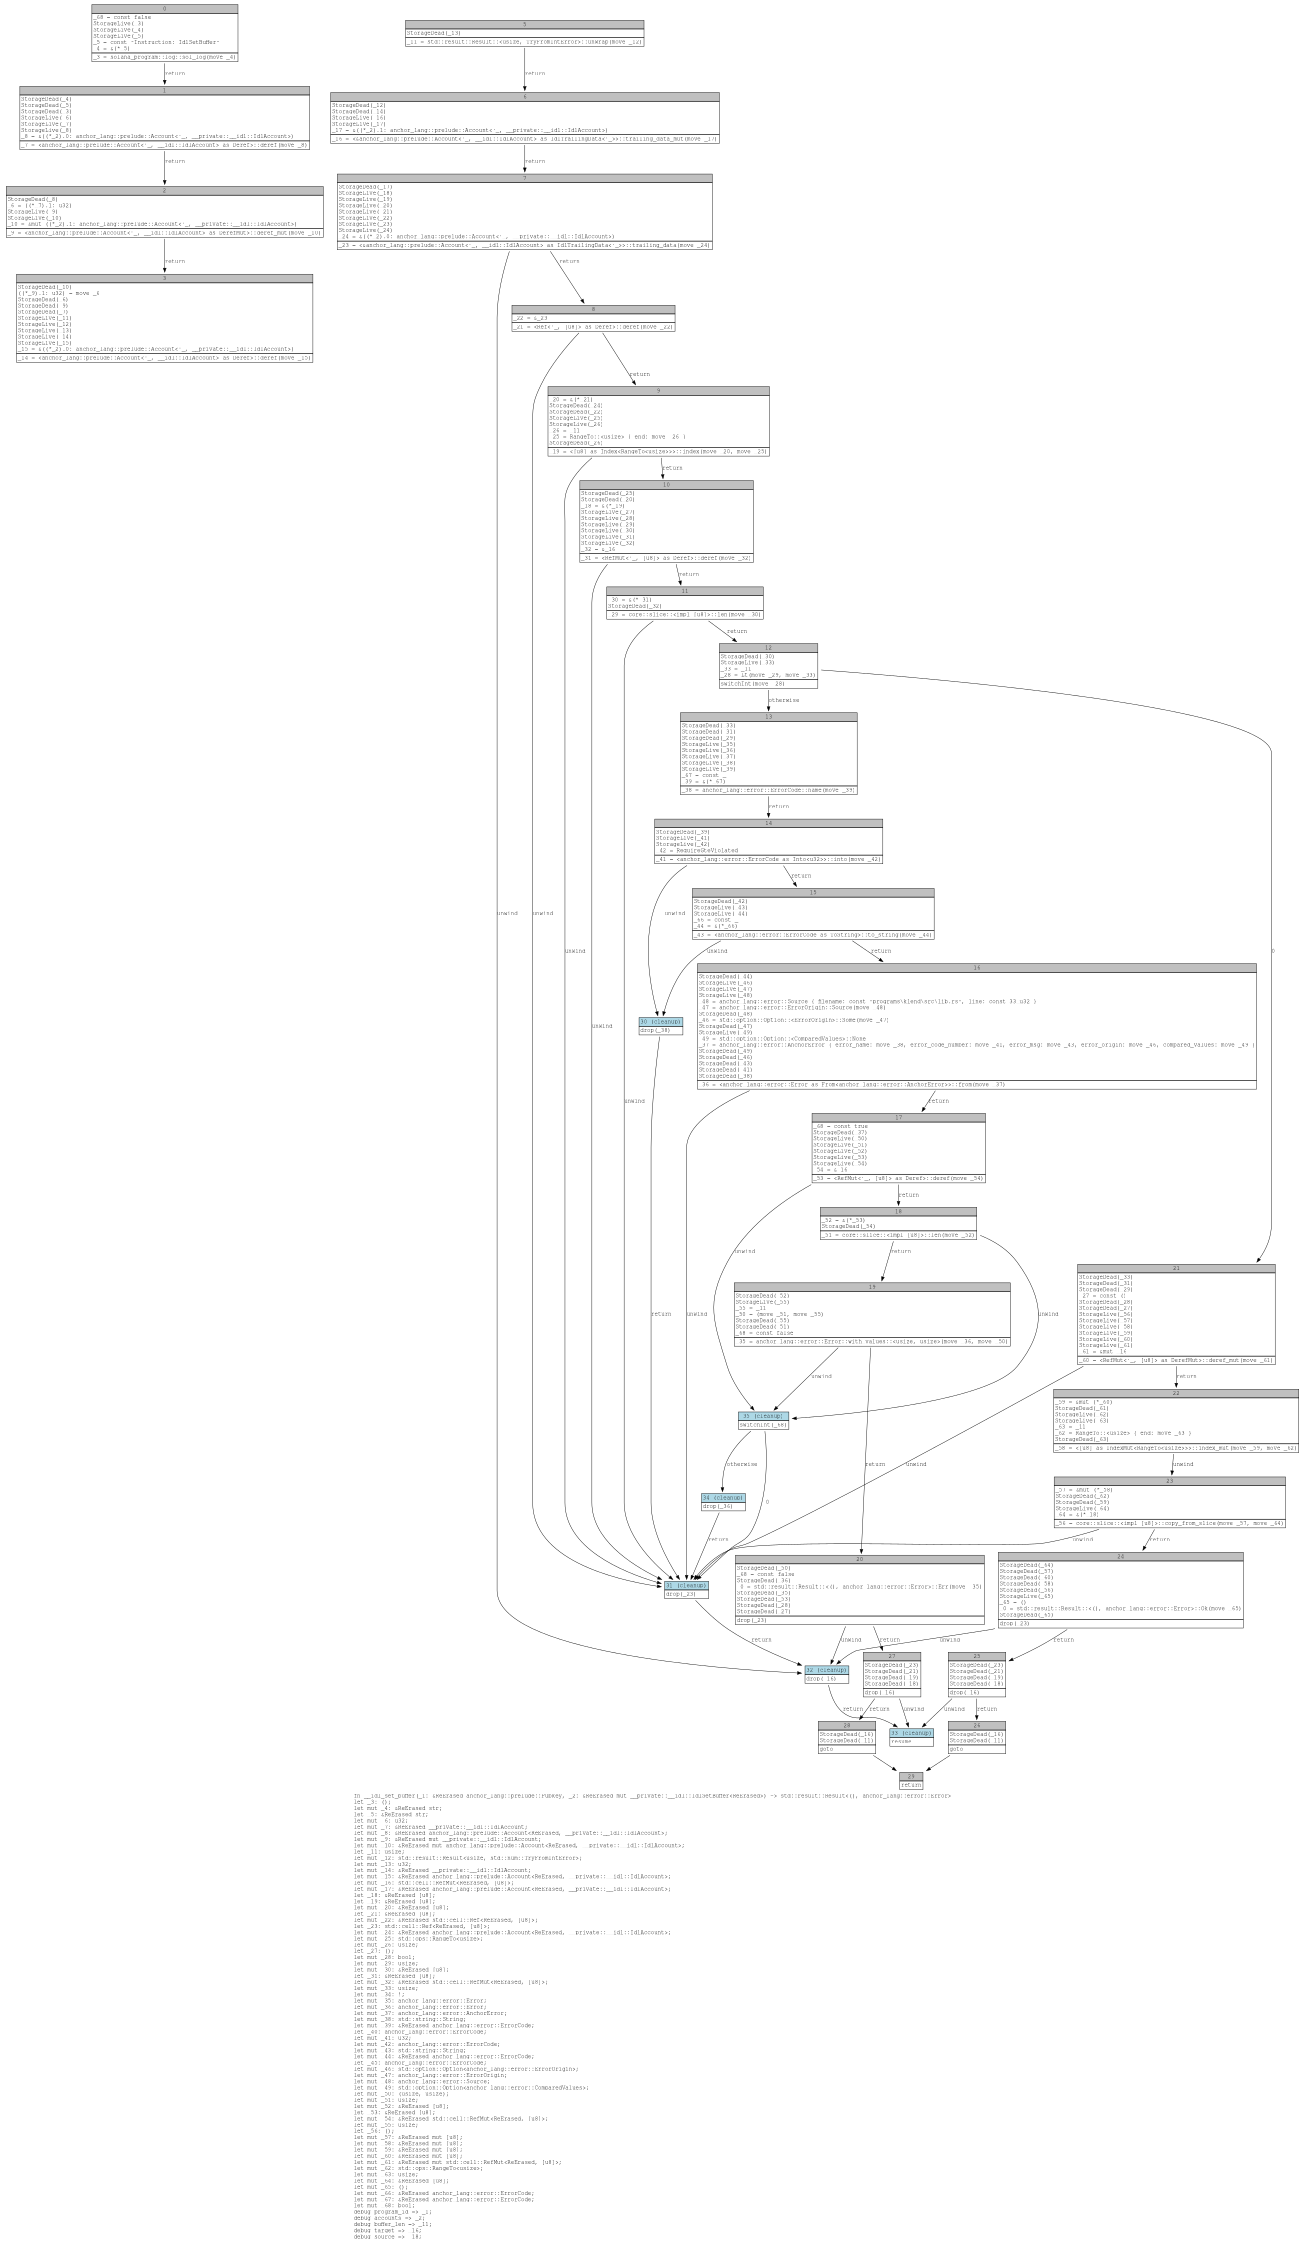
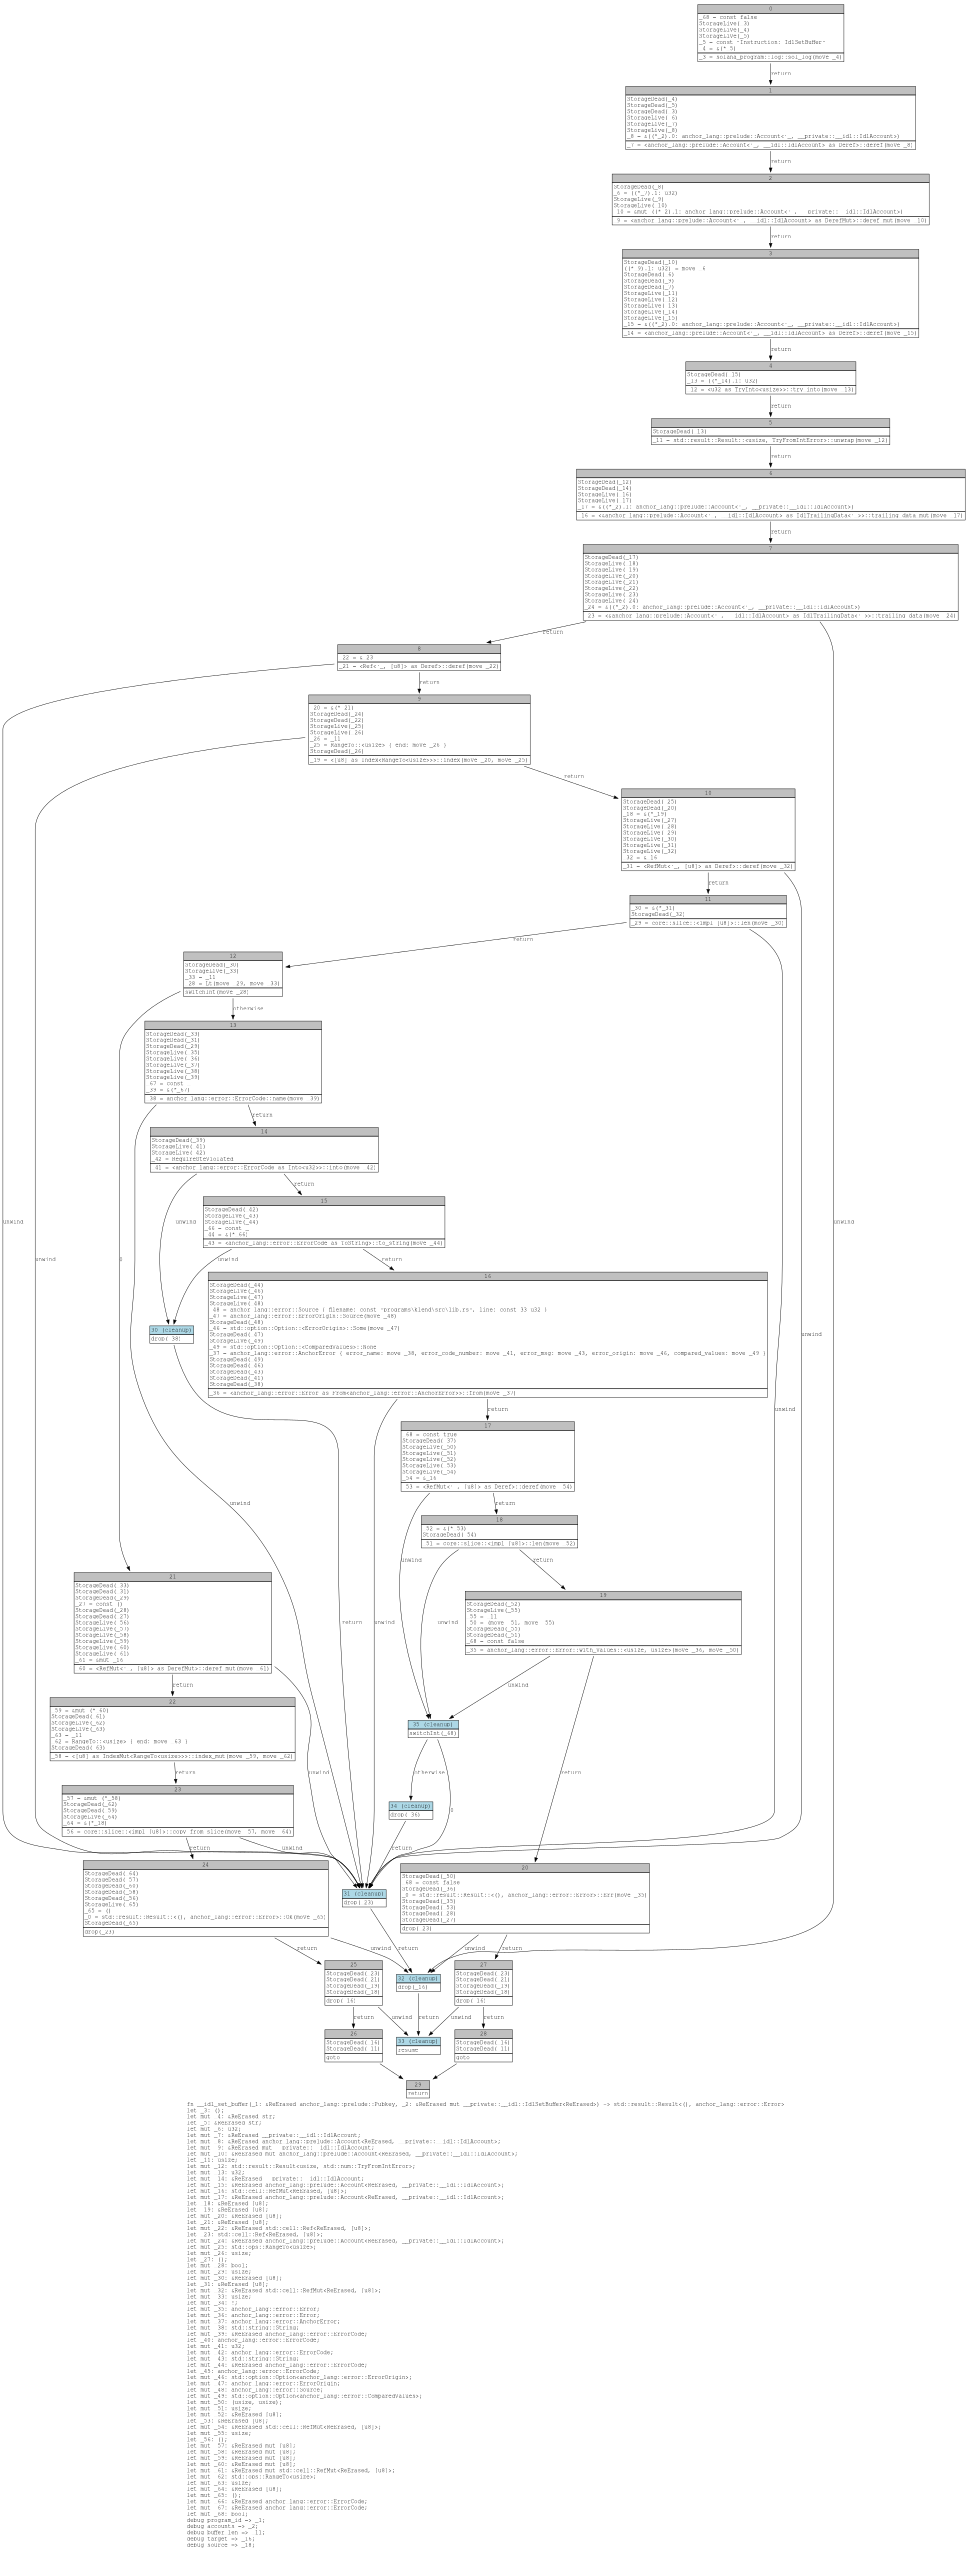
none -> (771, 378)
(1183, 1465) -> (185, 1773)
none -> (216, 1494)
